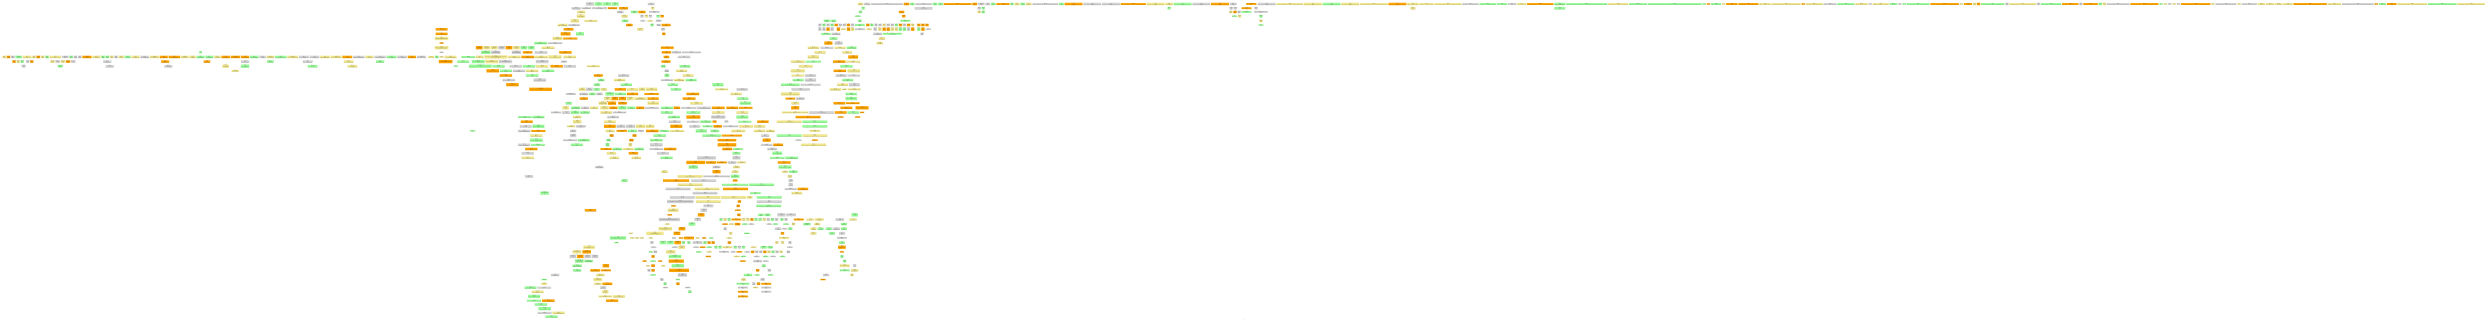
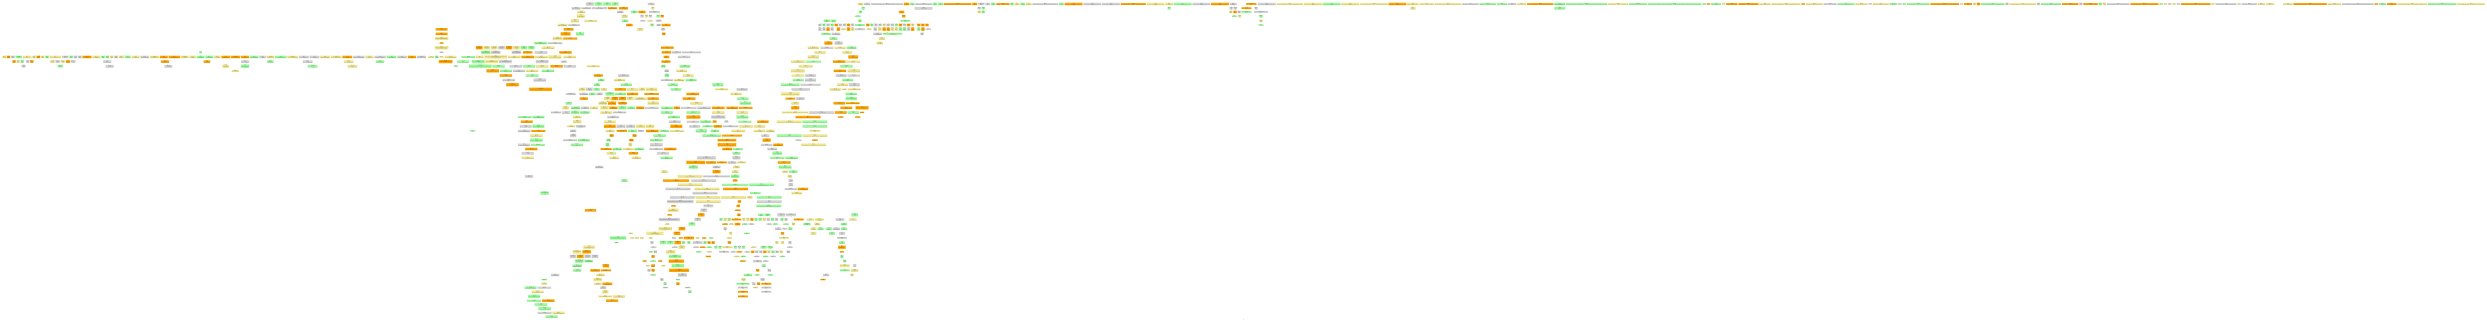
(2279, 4) -> none
